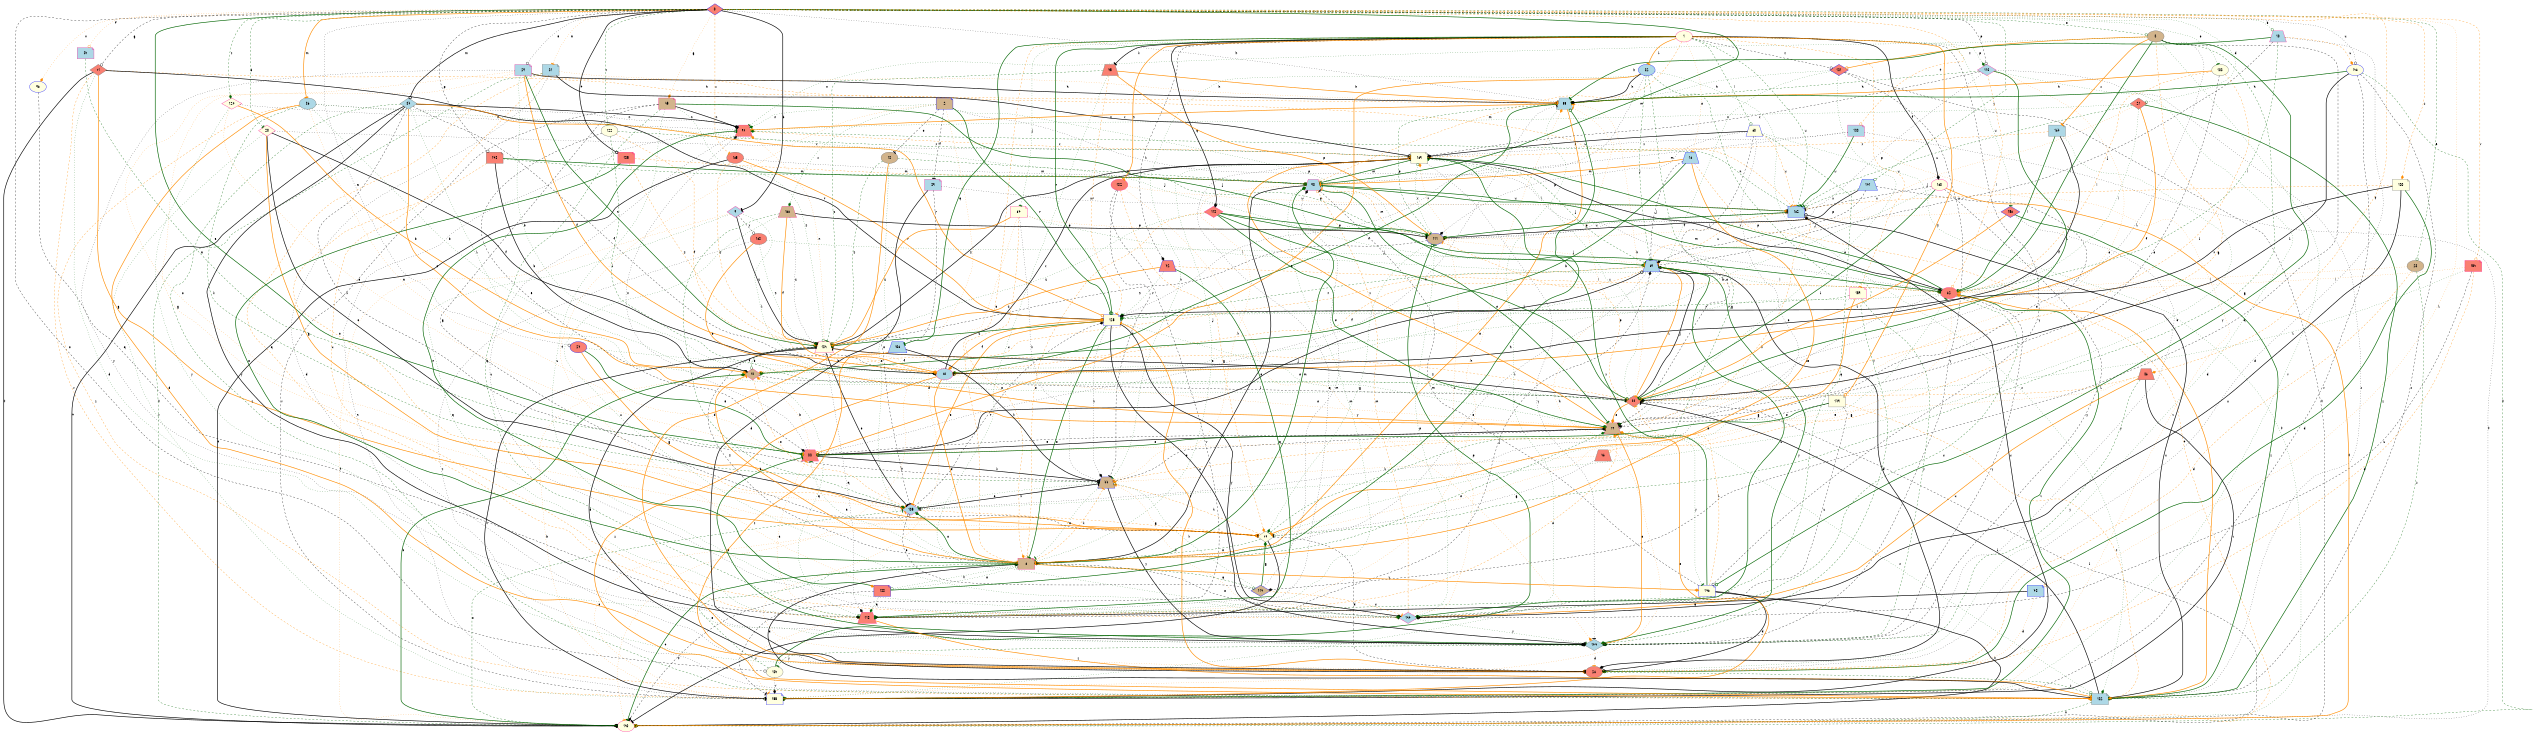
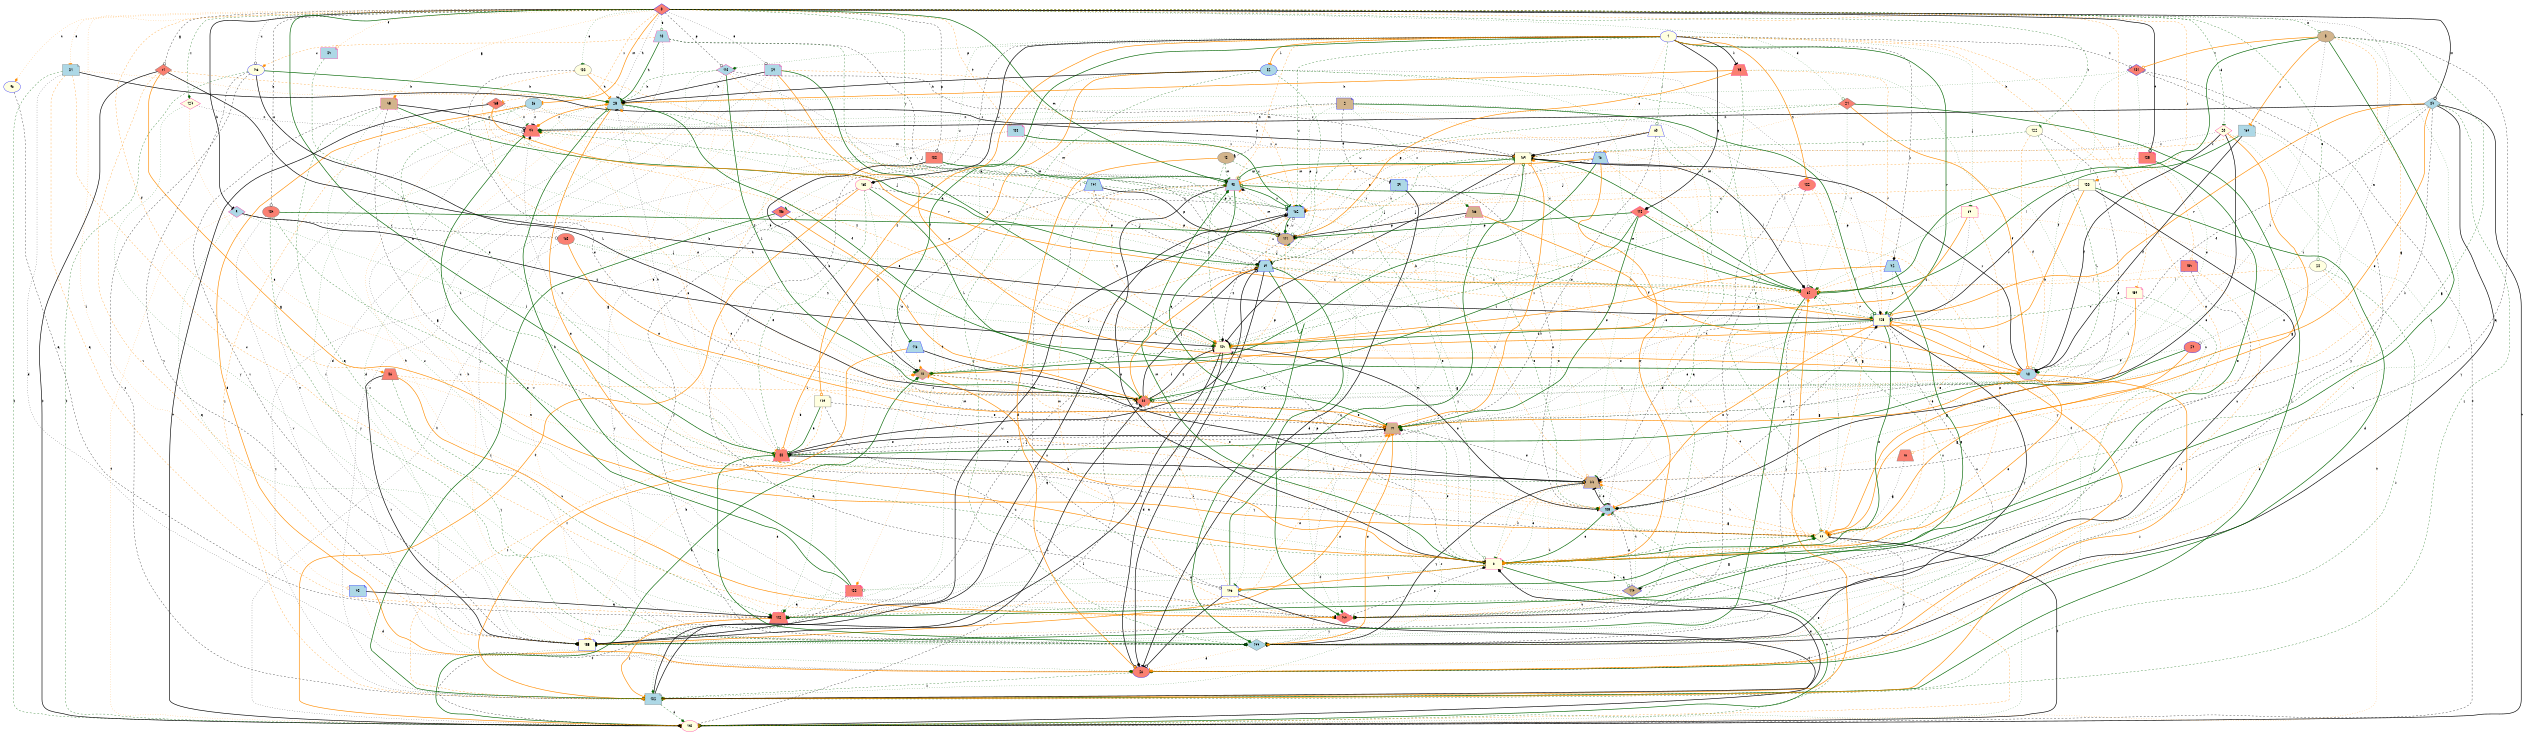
(1684, 36) -> (1668, 36)
(1442, 53) -> (515, 113)
(1110, 70) -> (1739, 70)
(1565, 104) -> (615, 104)
(1913, 117) -> (999, 117)
(756, 145) -> (1876, 151)
(495, 158) -> (934, 158)
(735, 158) -> (496, 104)
(933, 185) -> (1399, 185)
(1168, 266) -> (1892, 266)
(2415, 266) -> (2318, 266)
(2473, 266) -> (2189, 266)
(700, 279) -> (1123, 281)
(2195, 279) -> (2066, 283)
(473, 281) -> (1549, 340)
none -> (786, 305)
(898, 347) -> (915, 347)
(880, 405) -> (1417, 301)
(217, 457) -> (170, 562)
(1221, 507) -> (1807, 569)
(1026, 564) -> (1494, 564)
(882, 591) -> (854, 591)
(1408, 618) -> (1344, 618)
(648, 644) -> none
(1179, 647) -> (638, 631)
(775, 672) -> (271, 212)
(1594, 672) -> (1141, 672)
